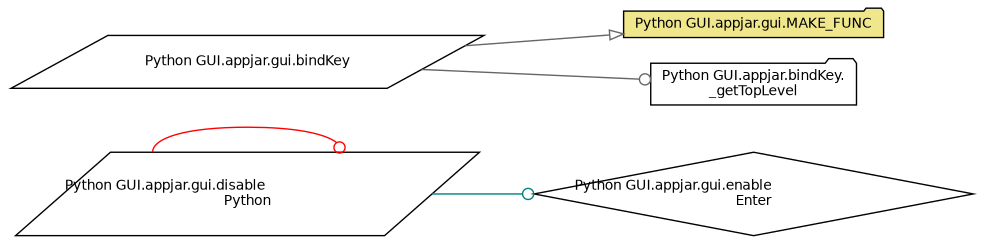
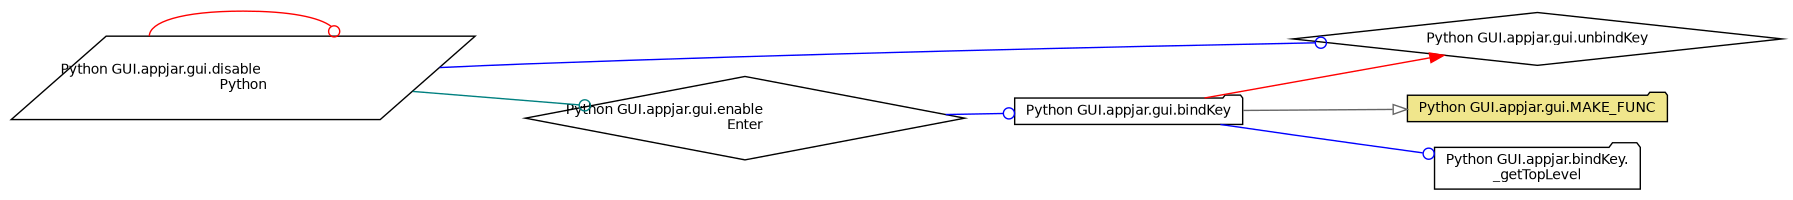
none -> (1537, 39)
(248, 62) -> (1129, 111)
(530, 74) -> (1322, 139)
none -> (974, 114)
